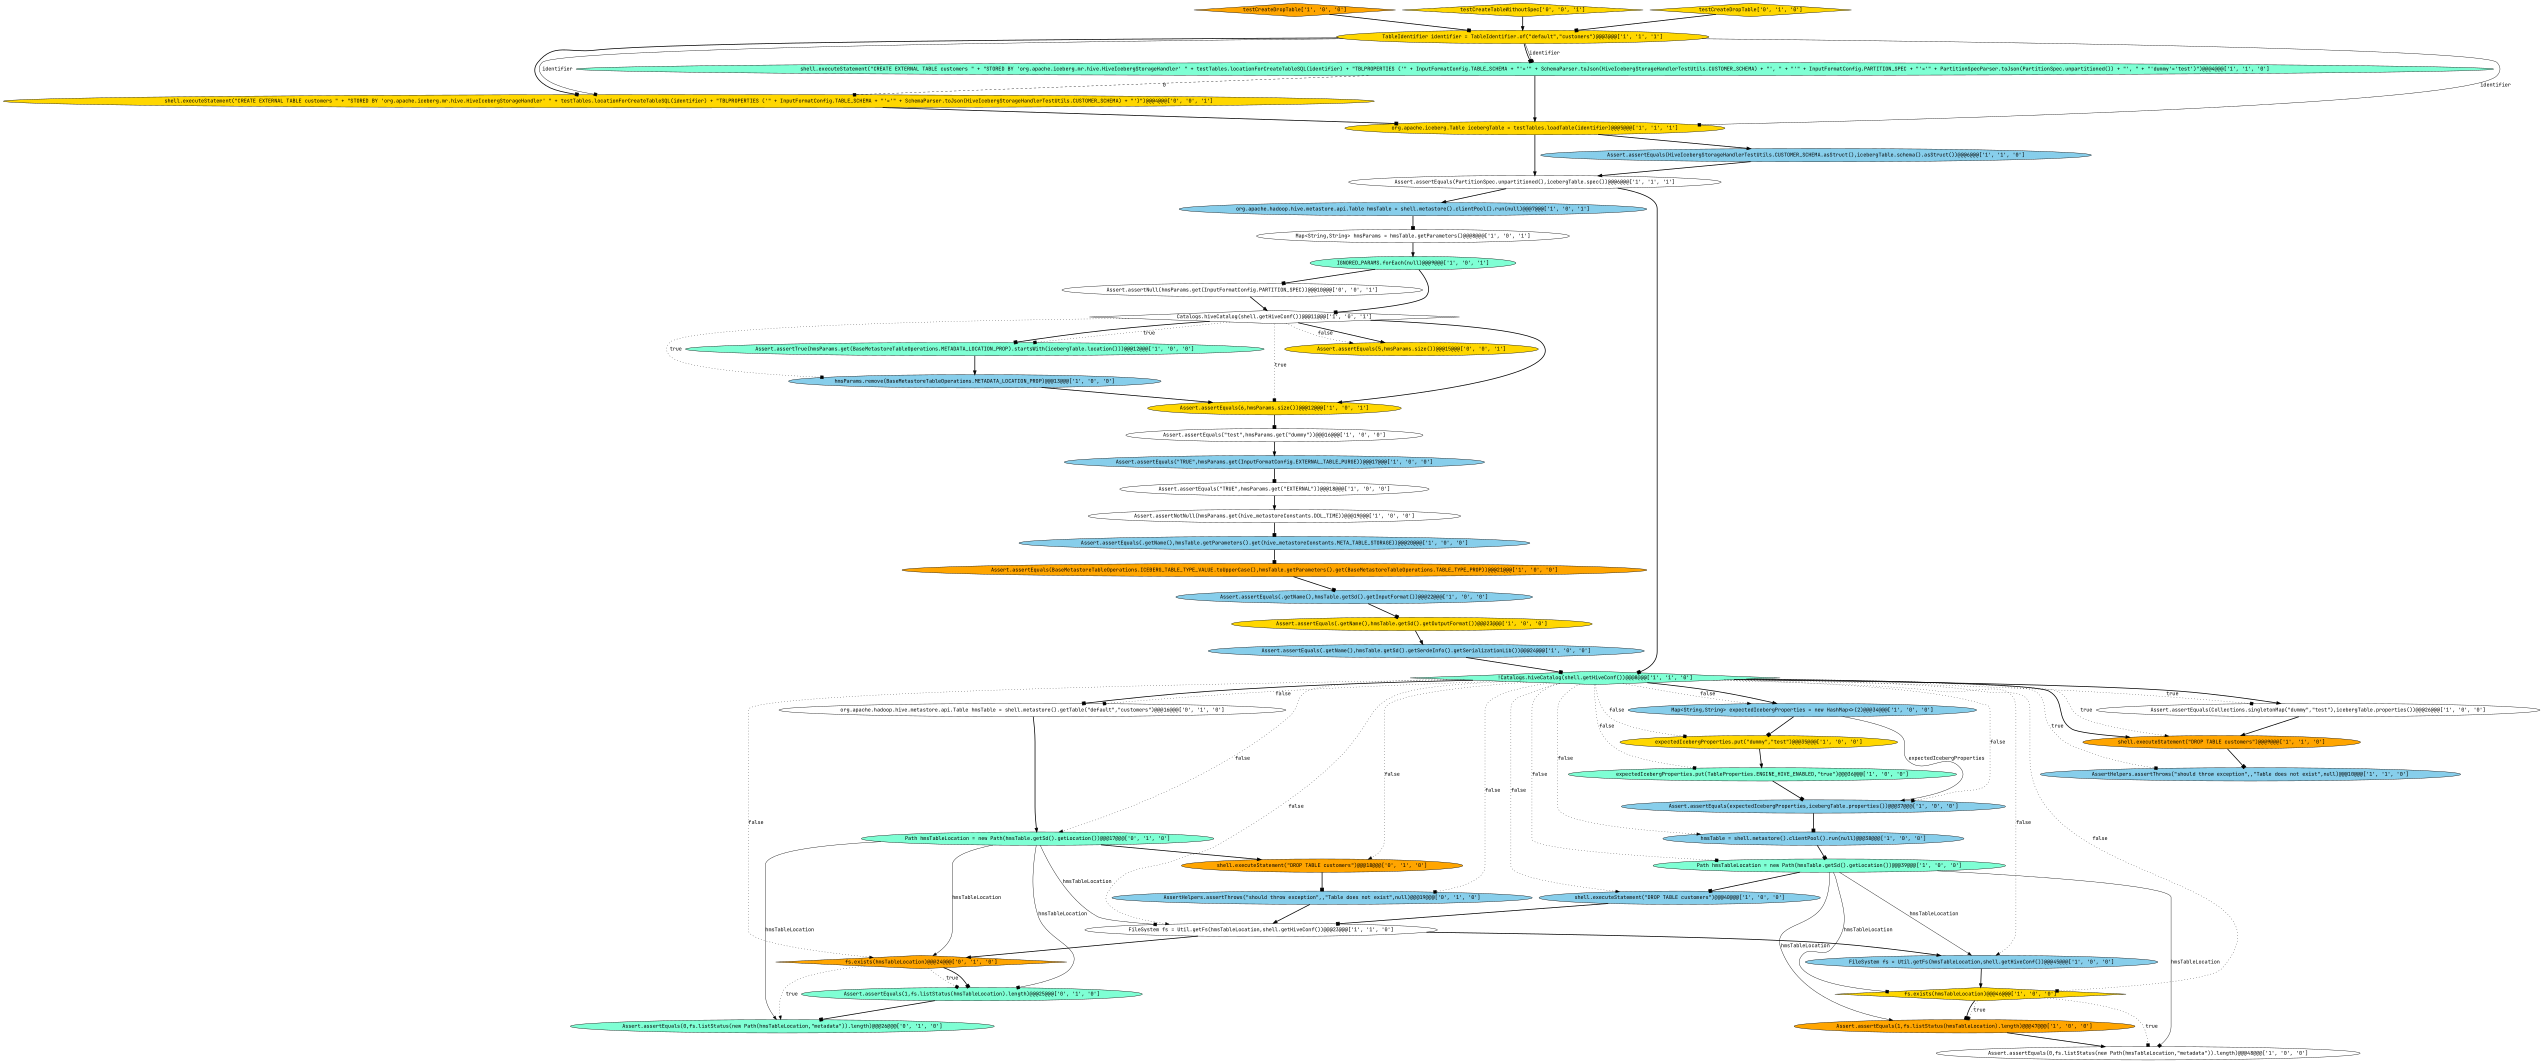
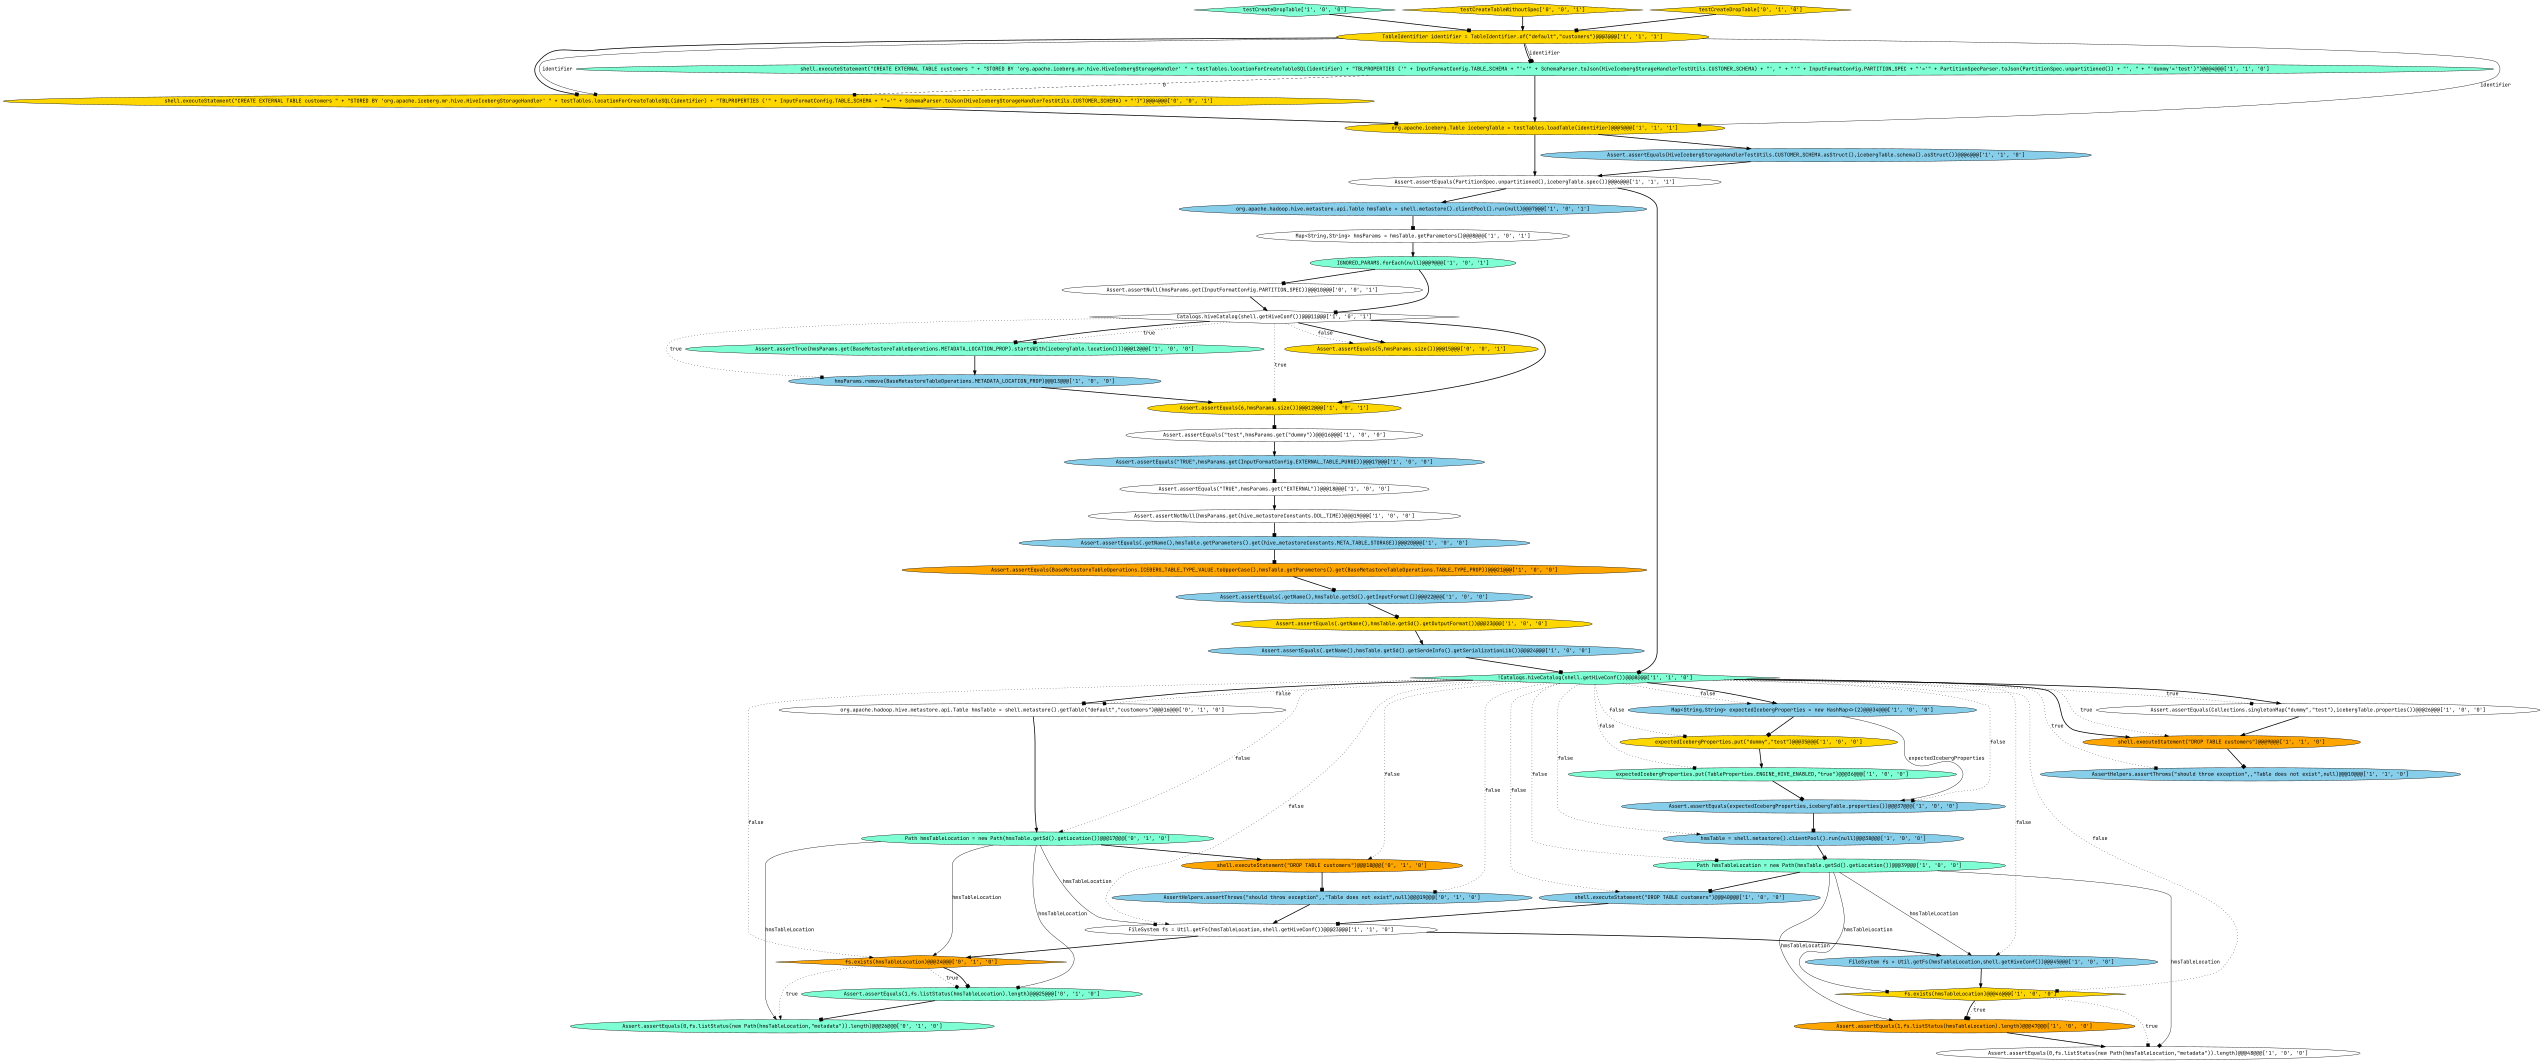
(1295, 10) -> (1295, 10)
